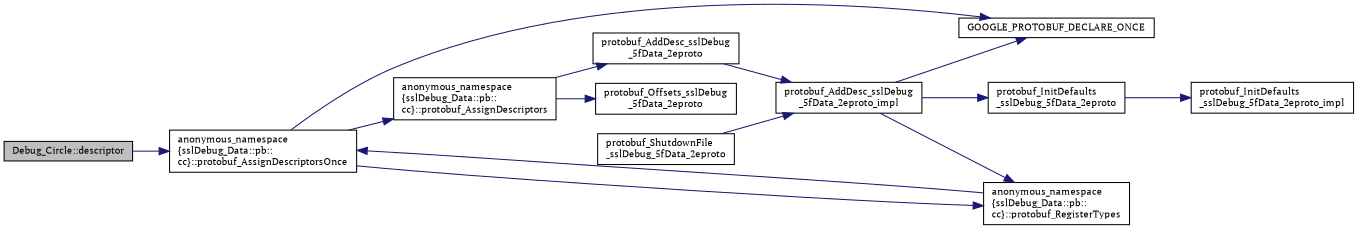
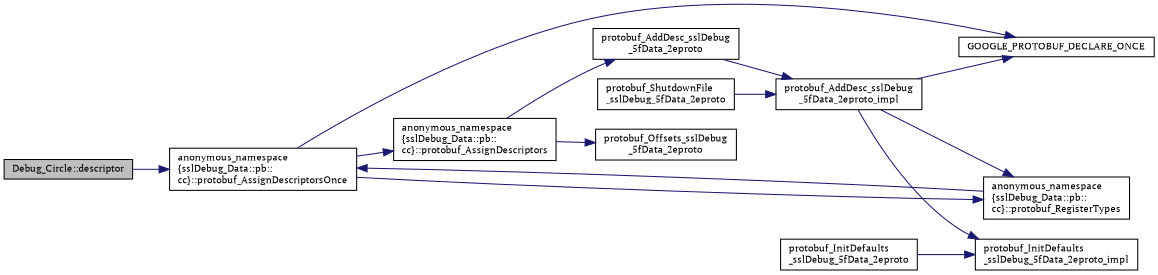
(950, 98) -> (906, 180)
